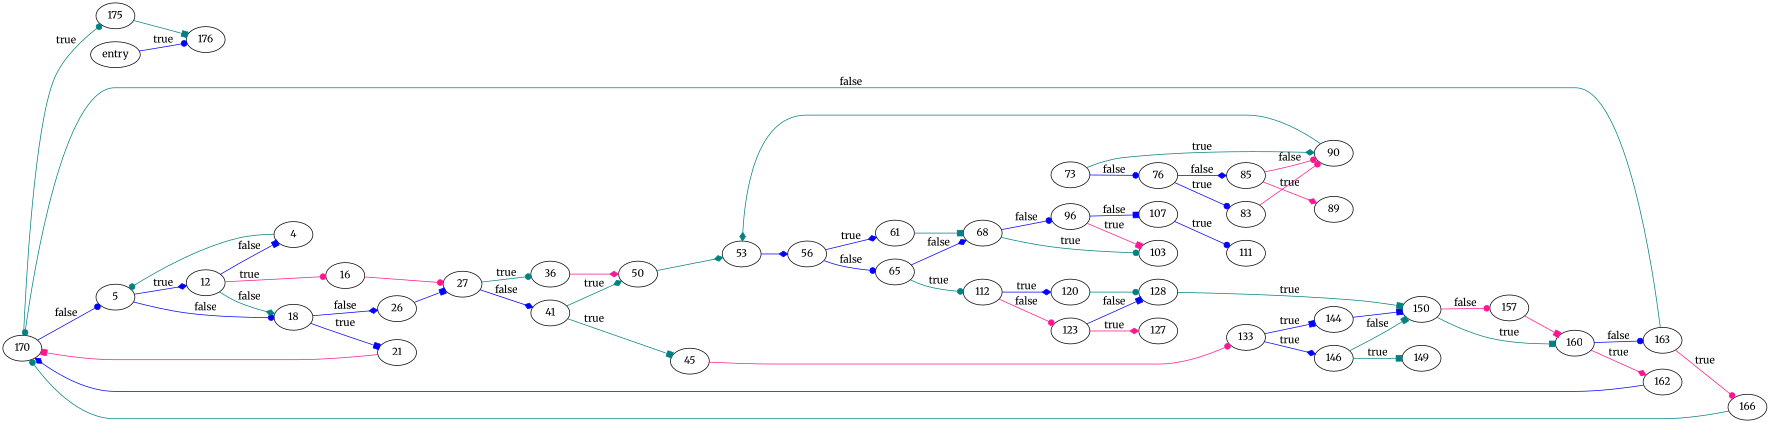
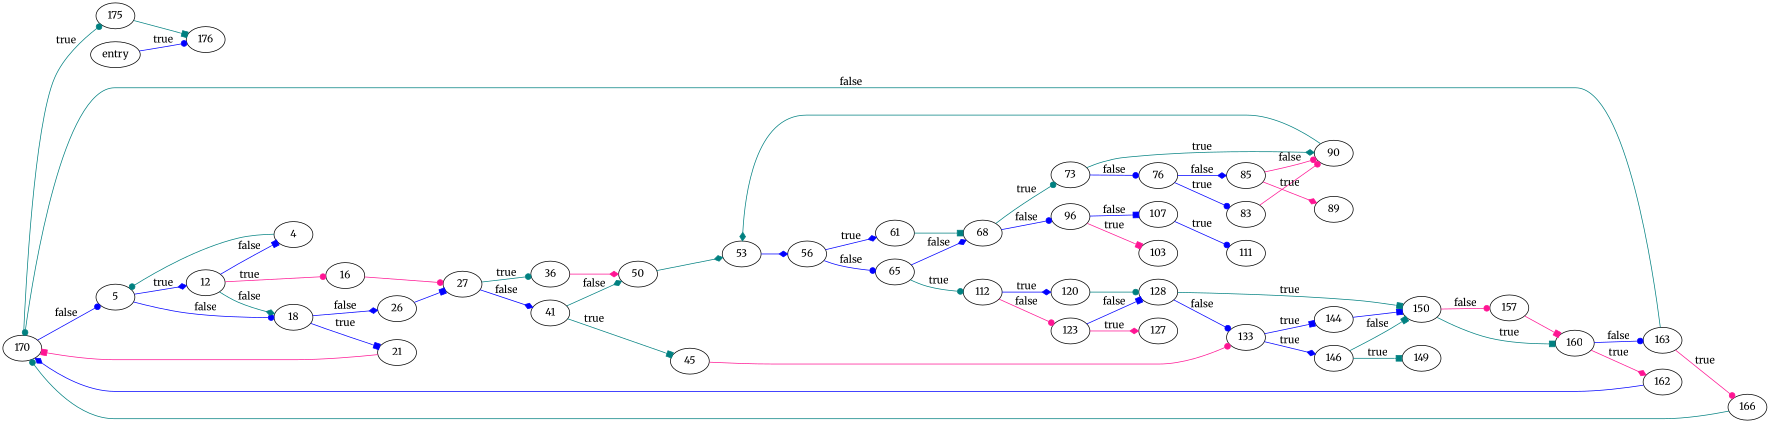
(1067, 249) -> (1023, 204)
(594, 284) -> (594, 284)
none -> (1199, 313)
